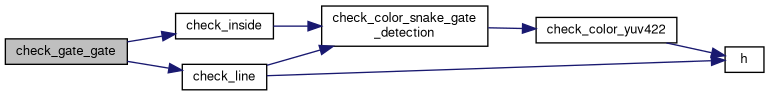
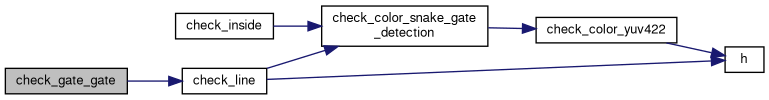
(145, 39) -> none
